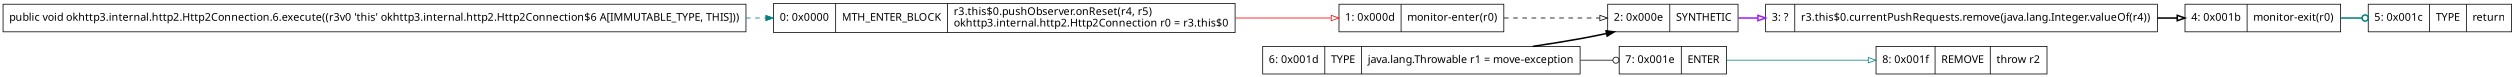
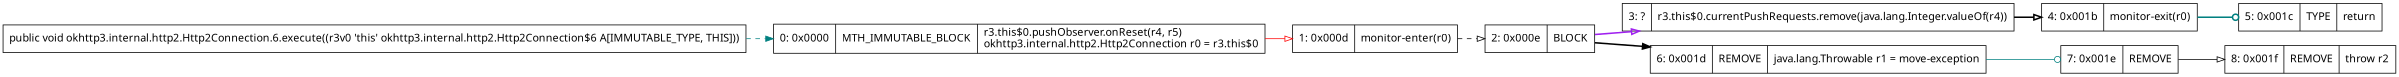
(892, 18) -> (907, 38)
(1704, 18) -> (1571, 38)
(1570, 41) -> (1619, 45)
(1343, 60) -> (1740, 59)
(1597, 60) -> (2020, 59)
(1704, 60) -> (2150, 59)
(1797, 60) -> (2198, 59)
